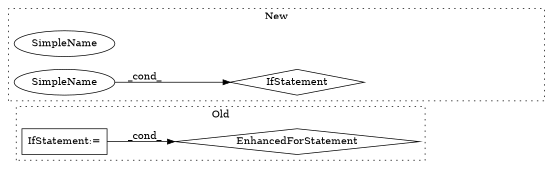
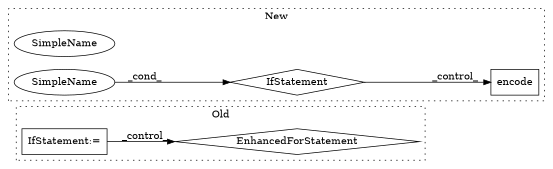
none -> (515, 82)
(145, 136) -> (145, 136)
